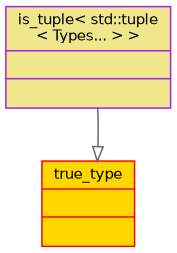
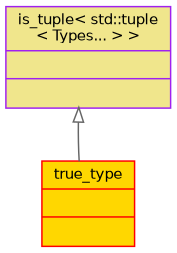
(98, 127) -> (78, 142)
